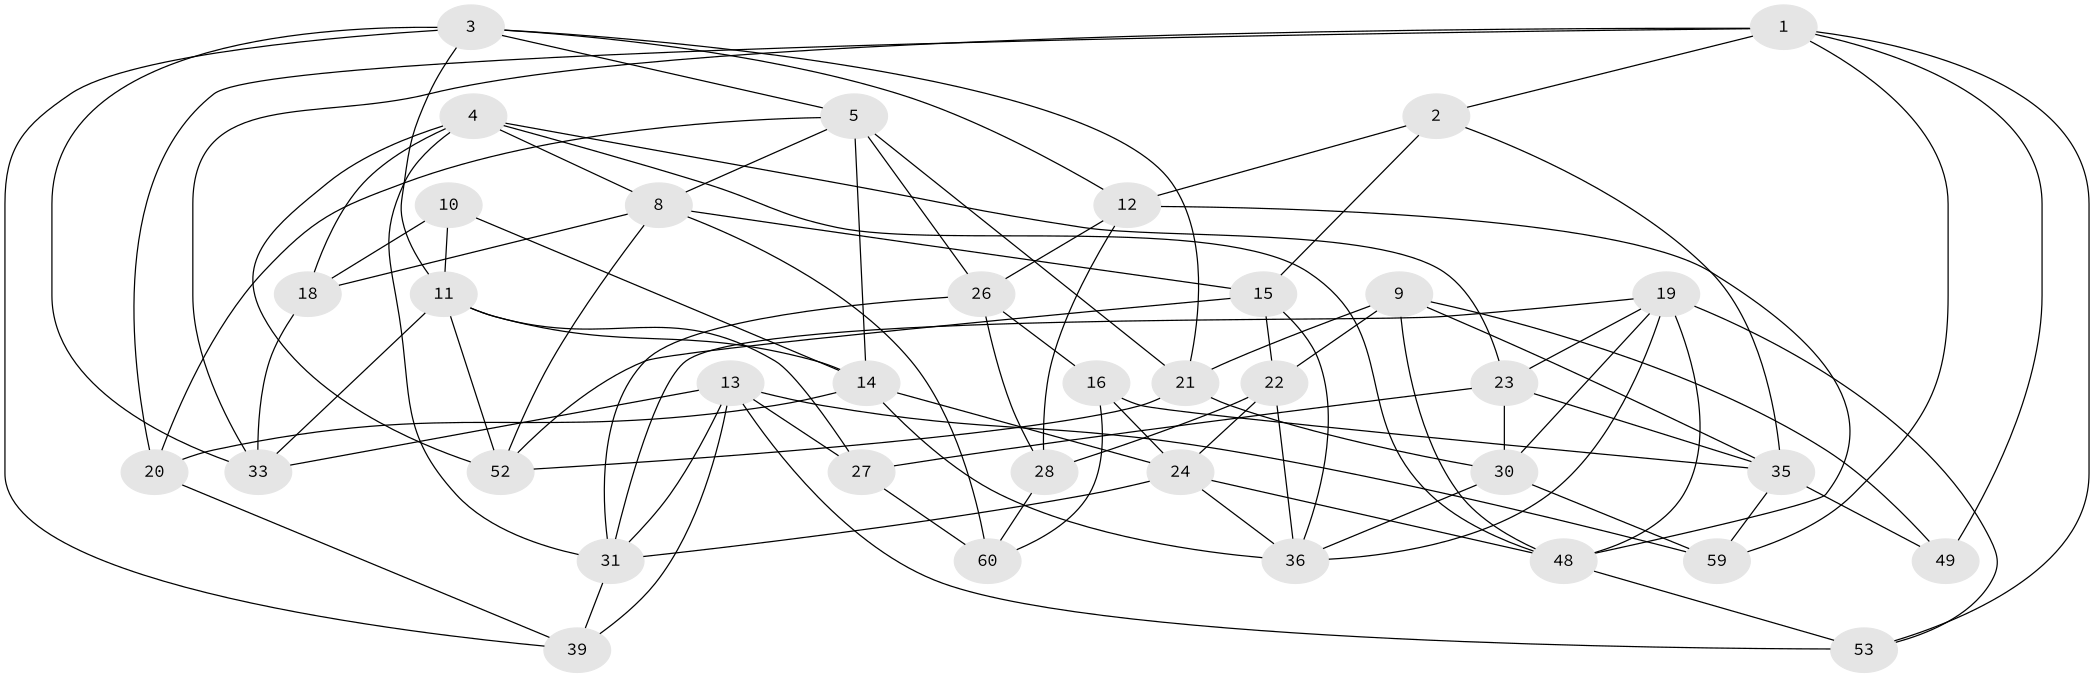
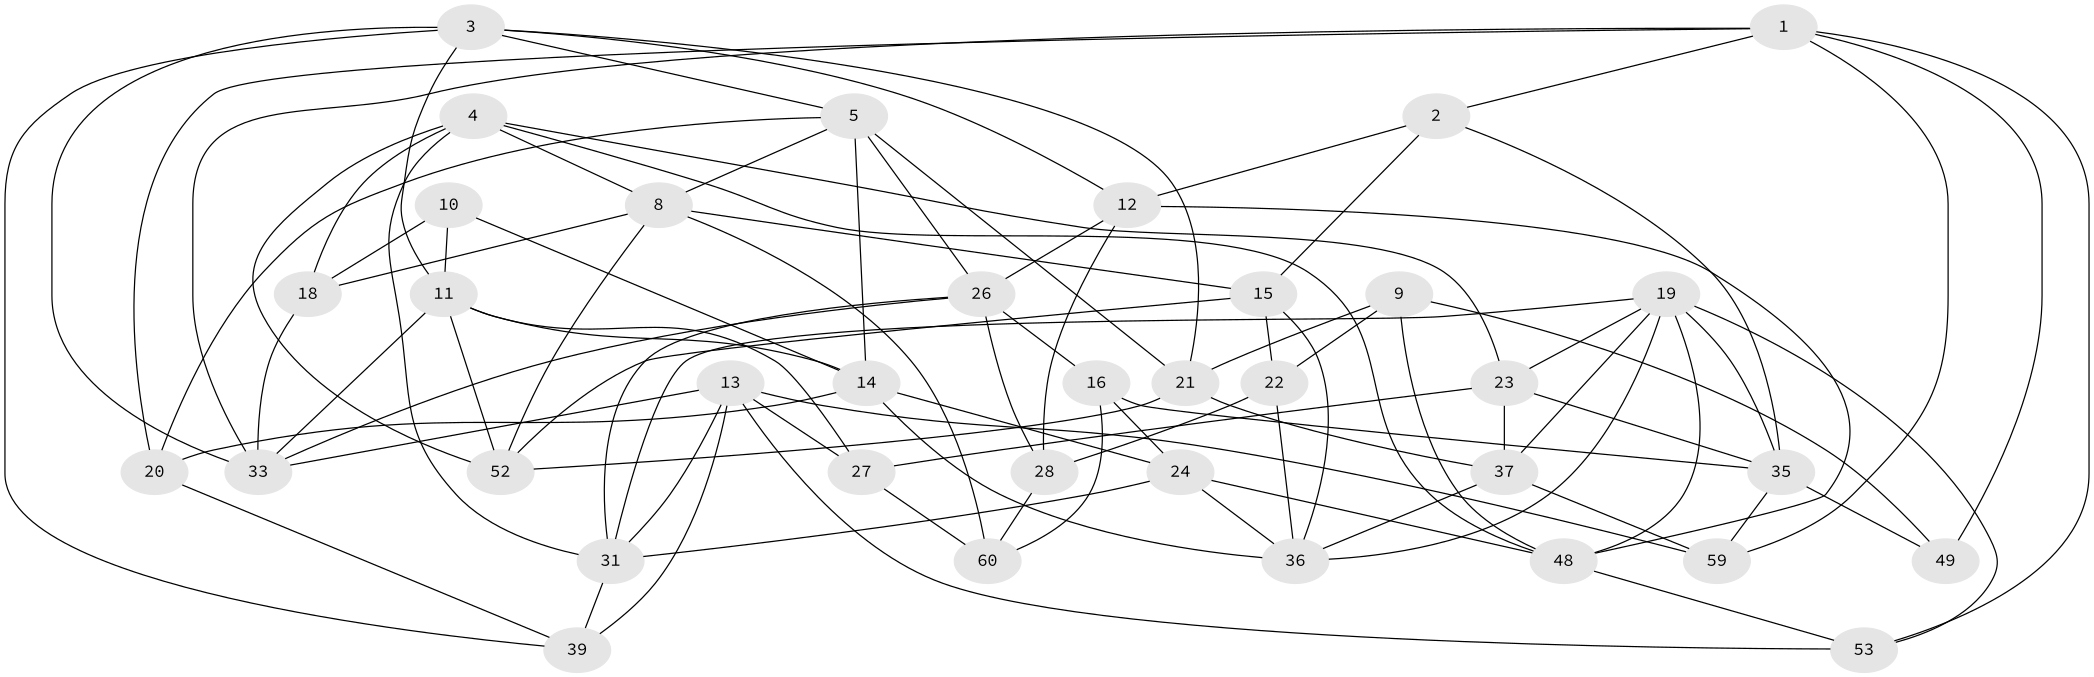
none -> (609, 347)
(1600, 385) -> (1740, 375)
(1227, 428) -> none
(1504, 472) -> (1504, 472)
